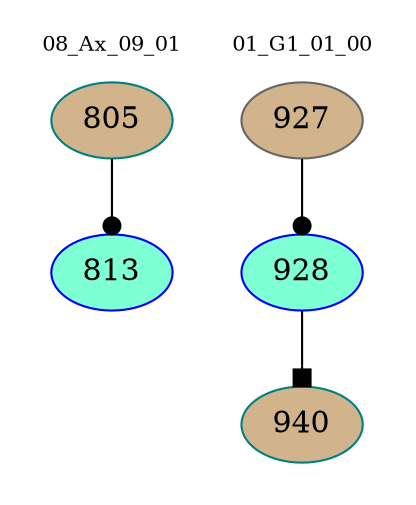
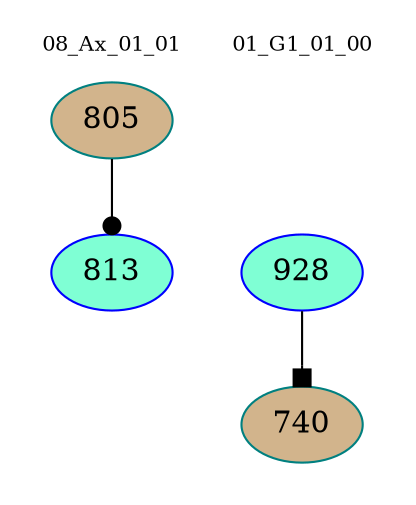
(112, 45) -> (112, 45)
(302, 120) -> none
(302, 425) -> (302, 425)
